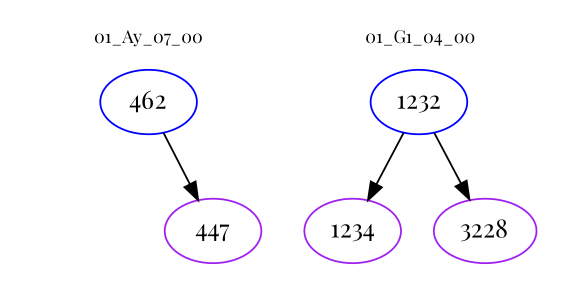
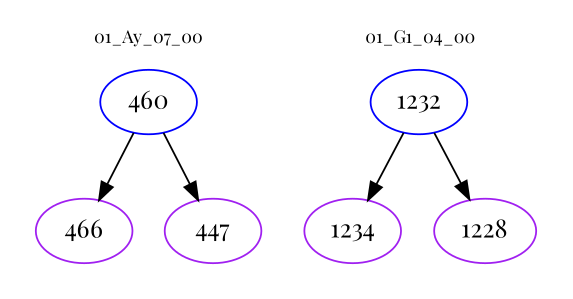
(149, 102) -> (149, 102)
none -> (84, 231)
(485, 231) -> (485, 231)
